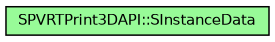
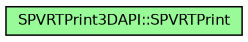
(137, 21) -> (124, 21)
